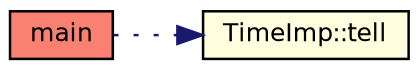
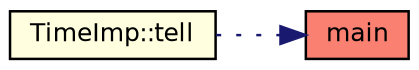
(145, 35) -> (248, 35)
